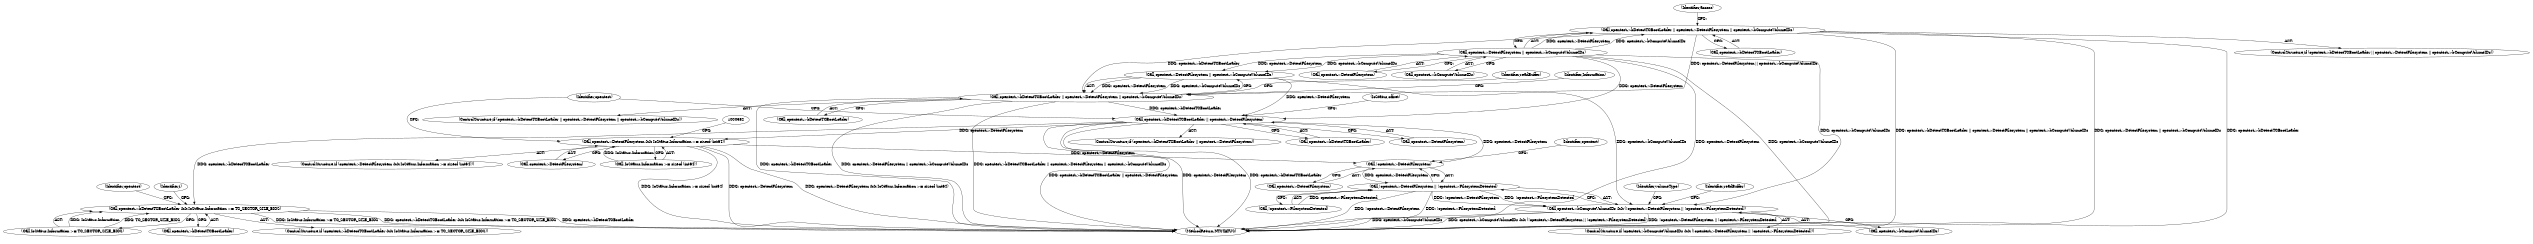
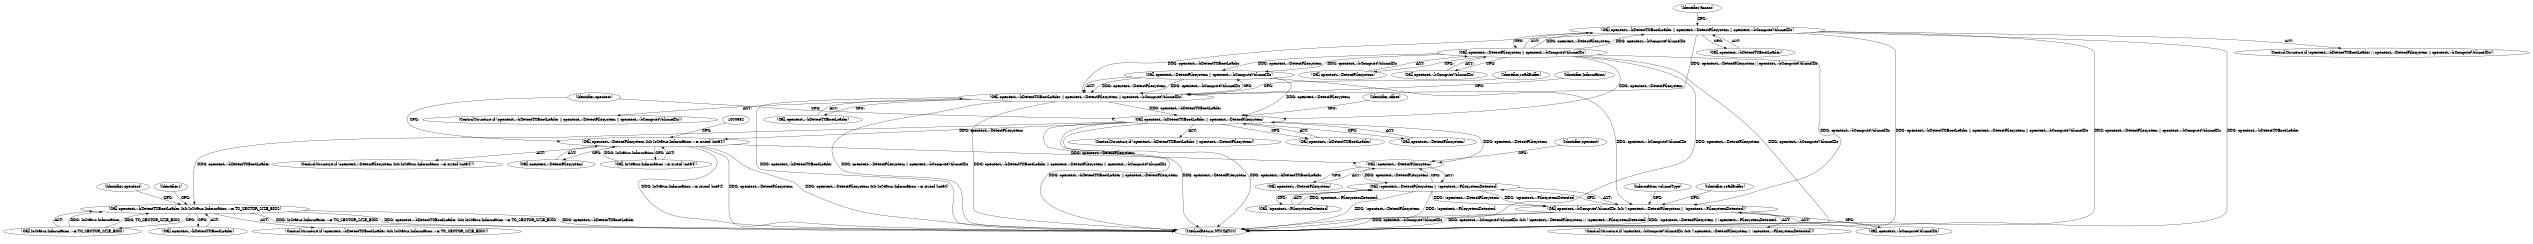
(1385, 97) -> (1385, 97)
(1658, 187) -> (1658, 187)
